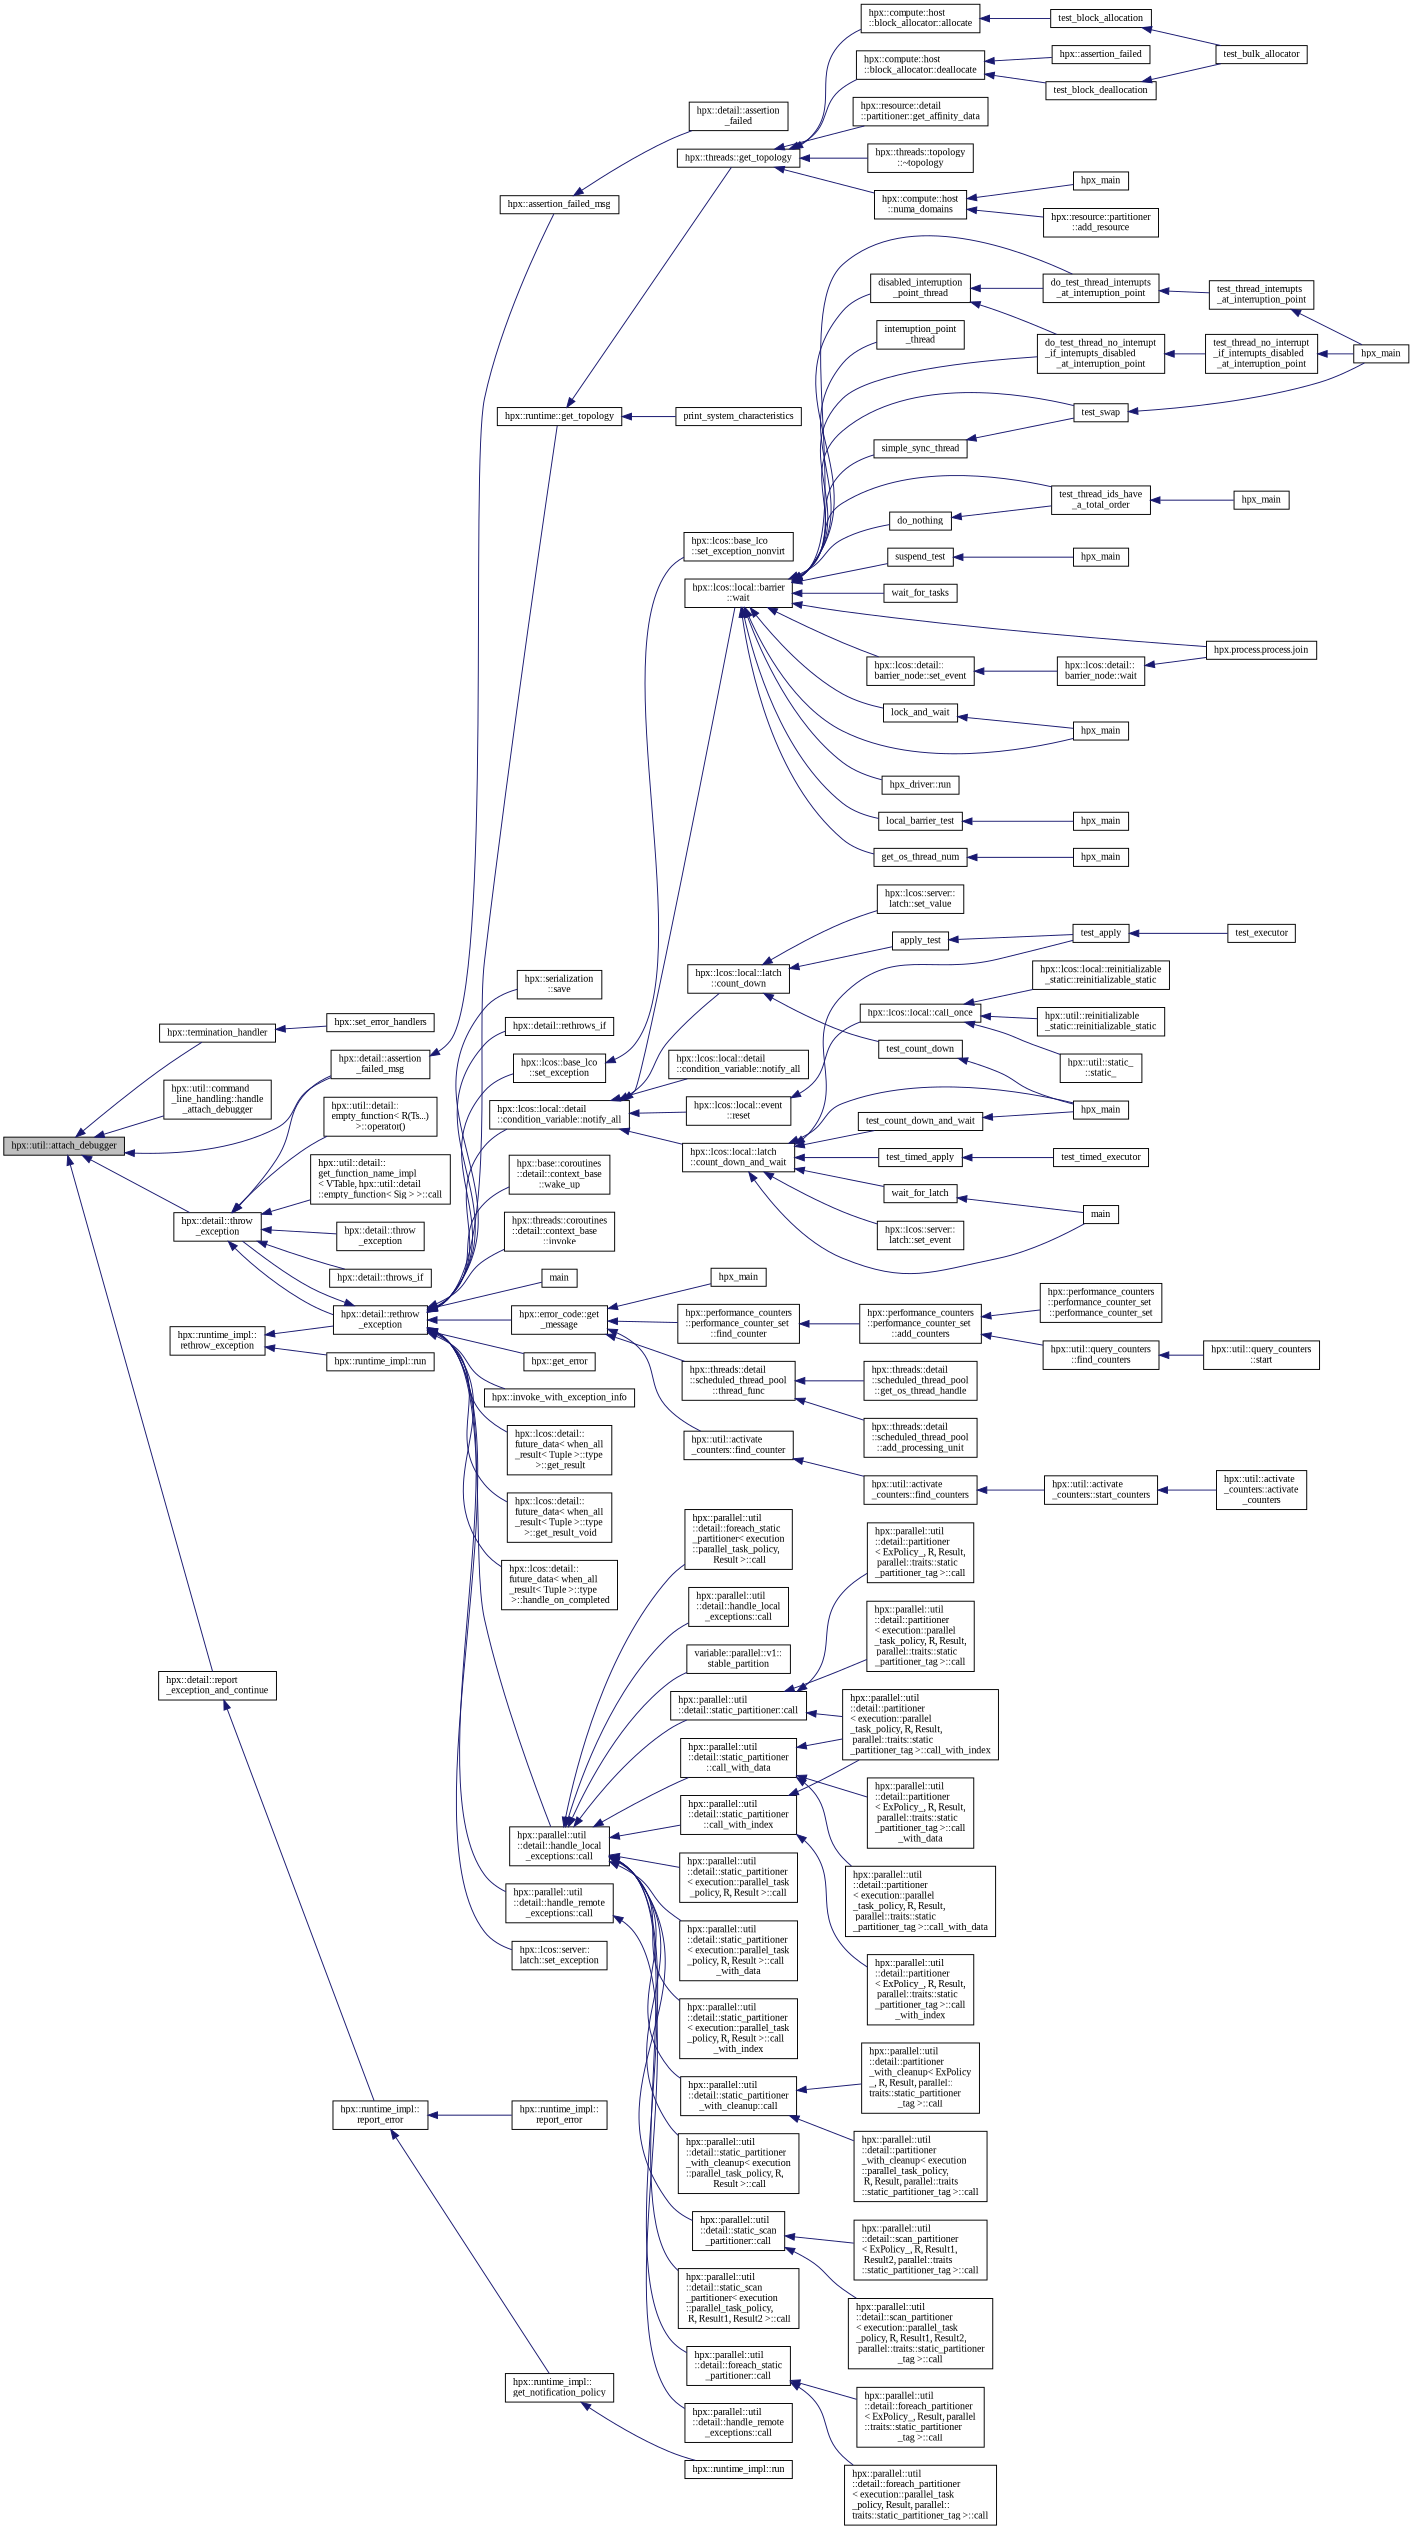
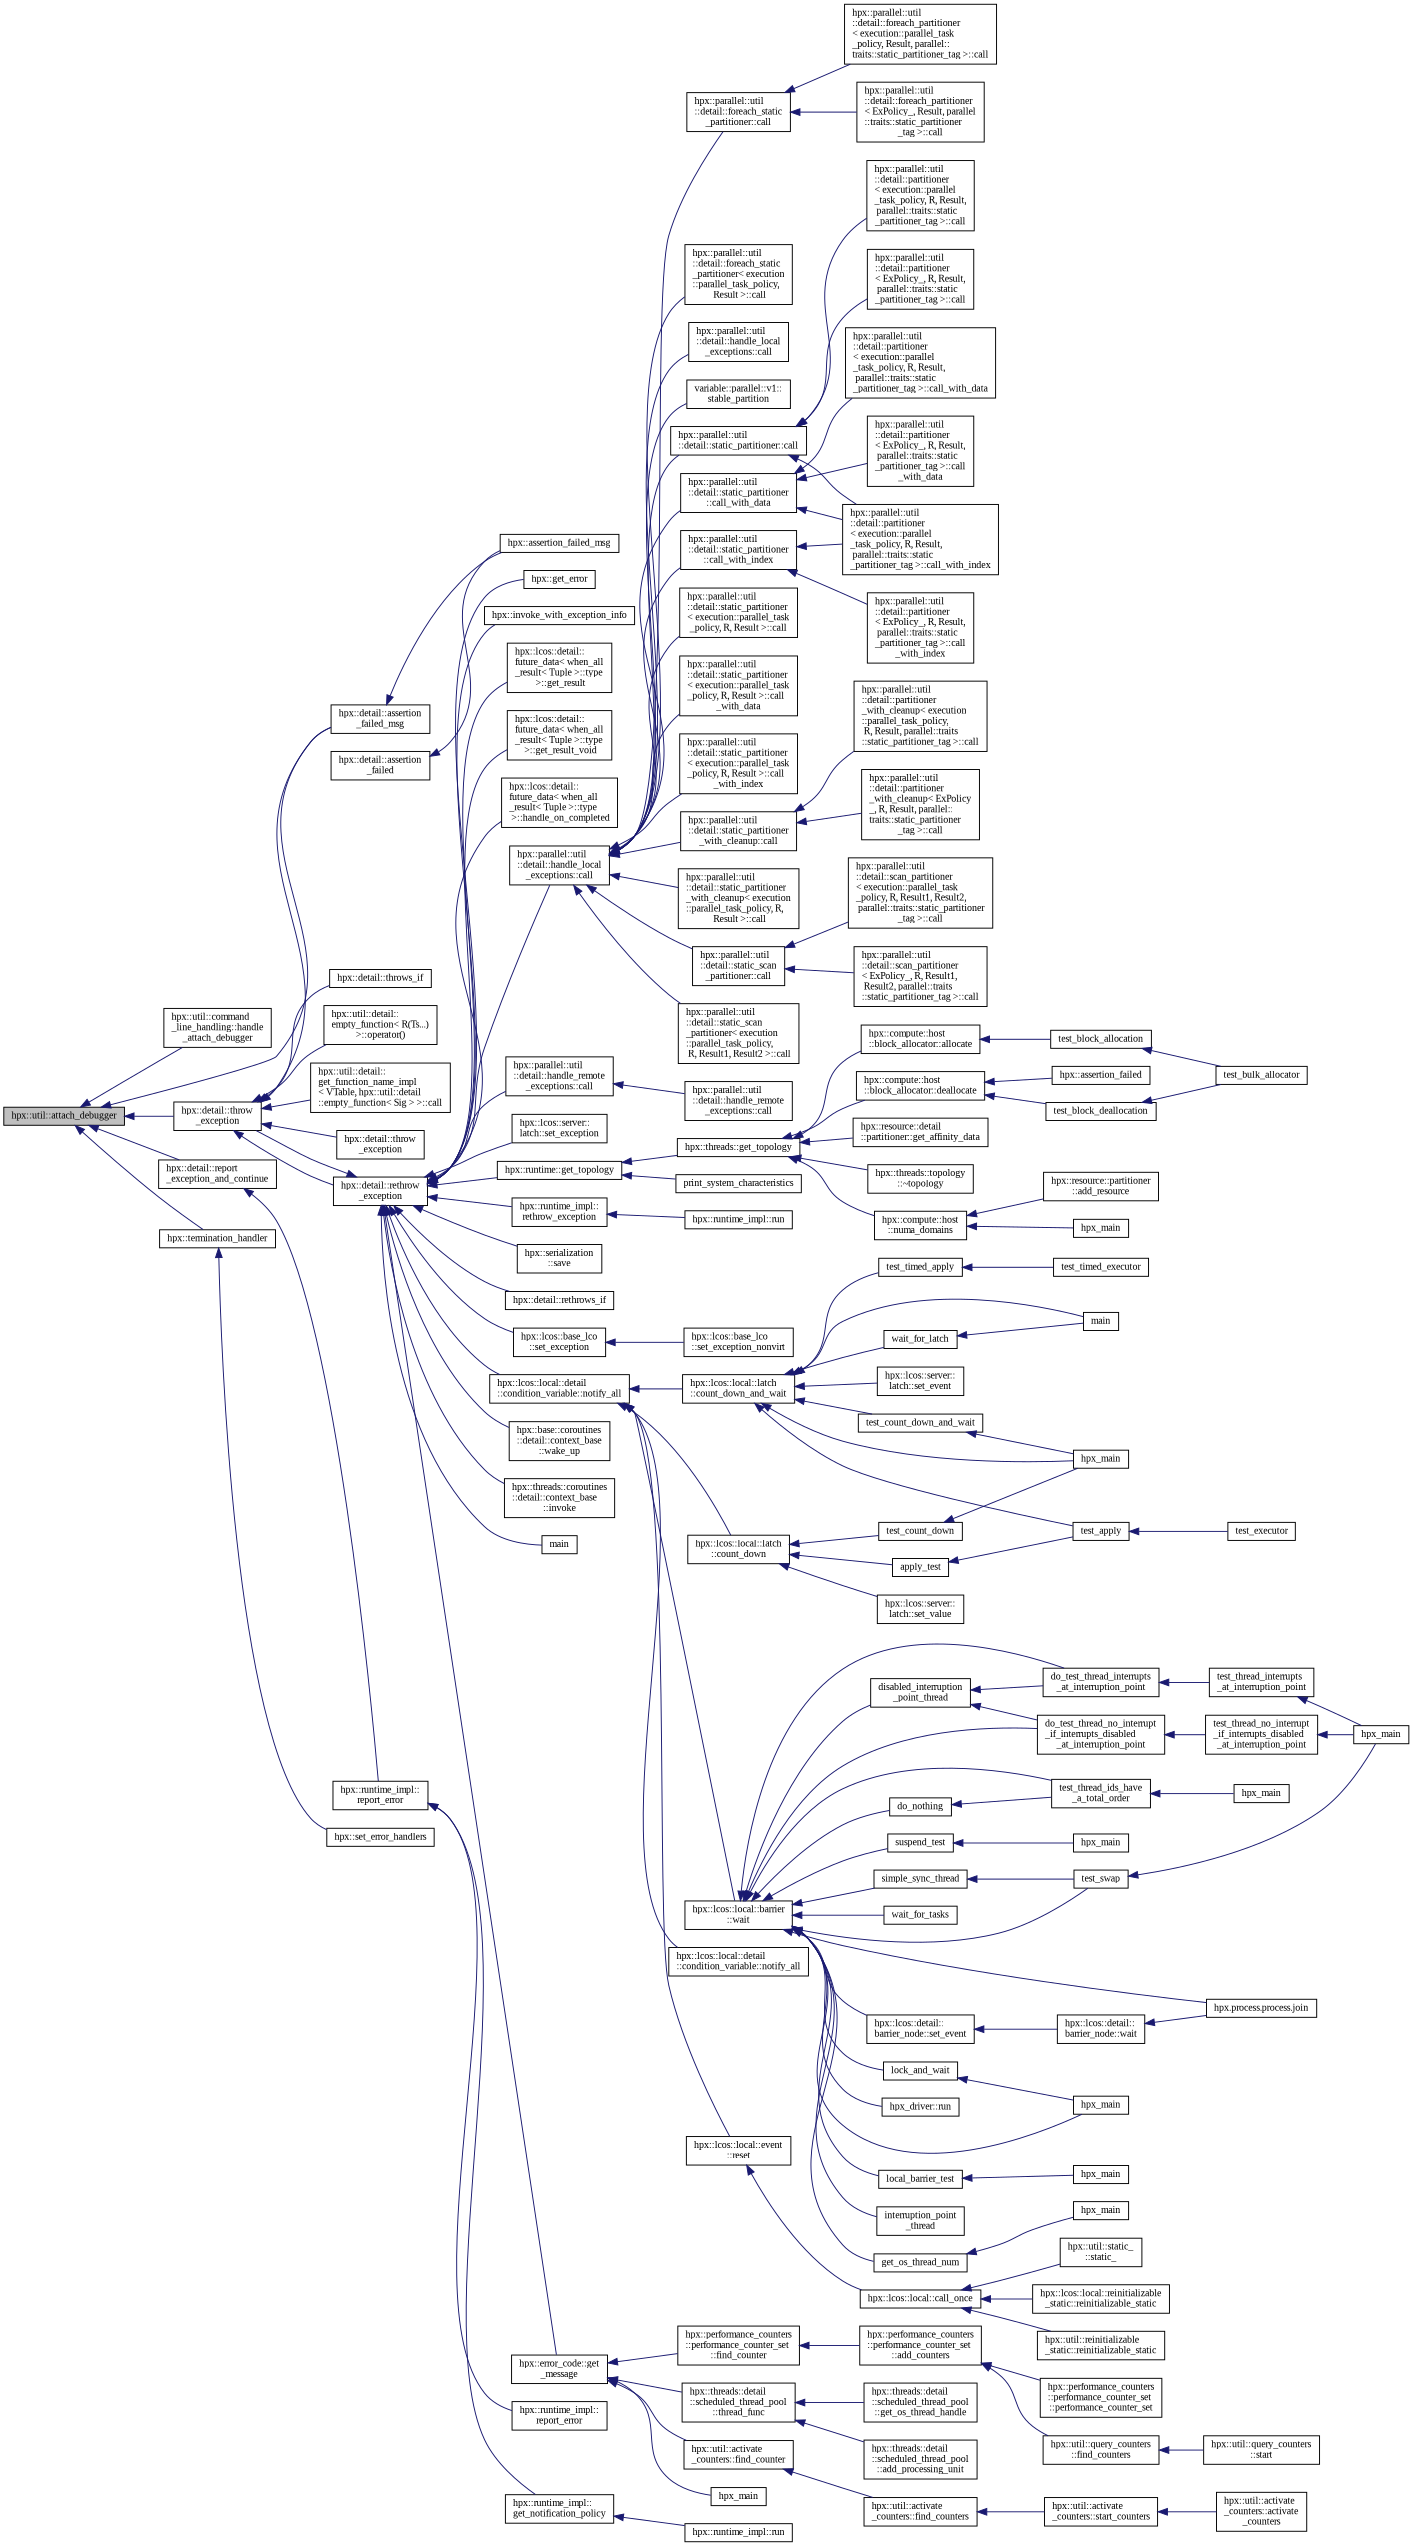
(635, 157) -> (463, 627)
(304, 1330) -> (475, 1202)
